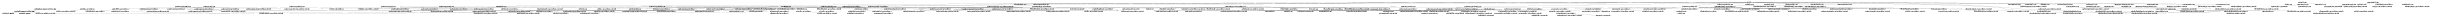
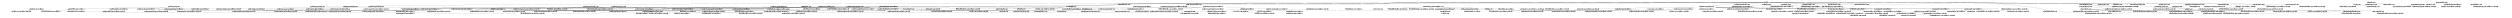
(25, 14) -> none
